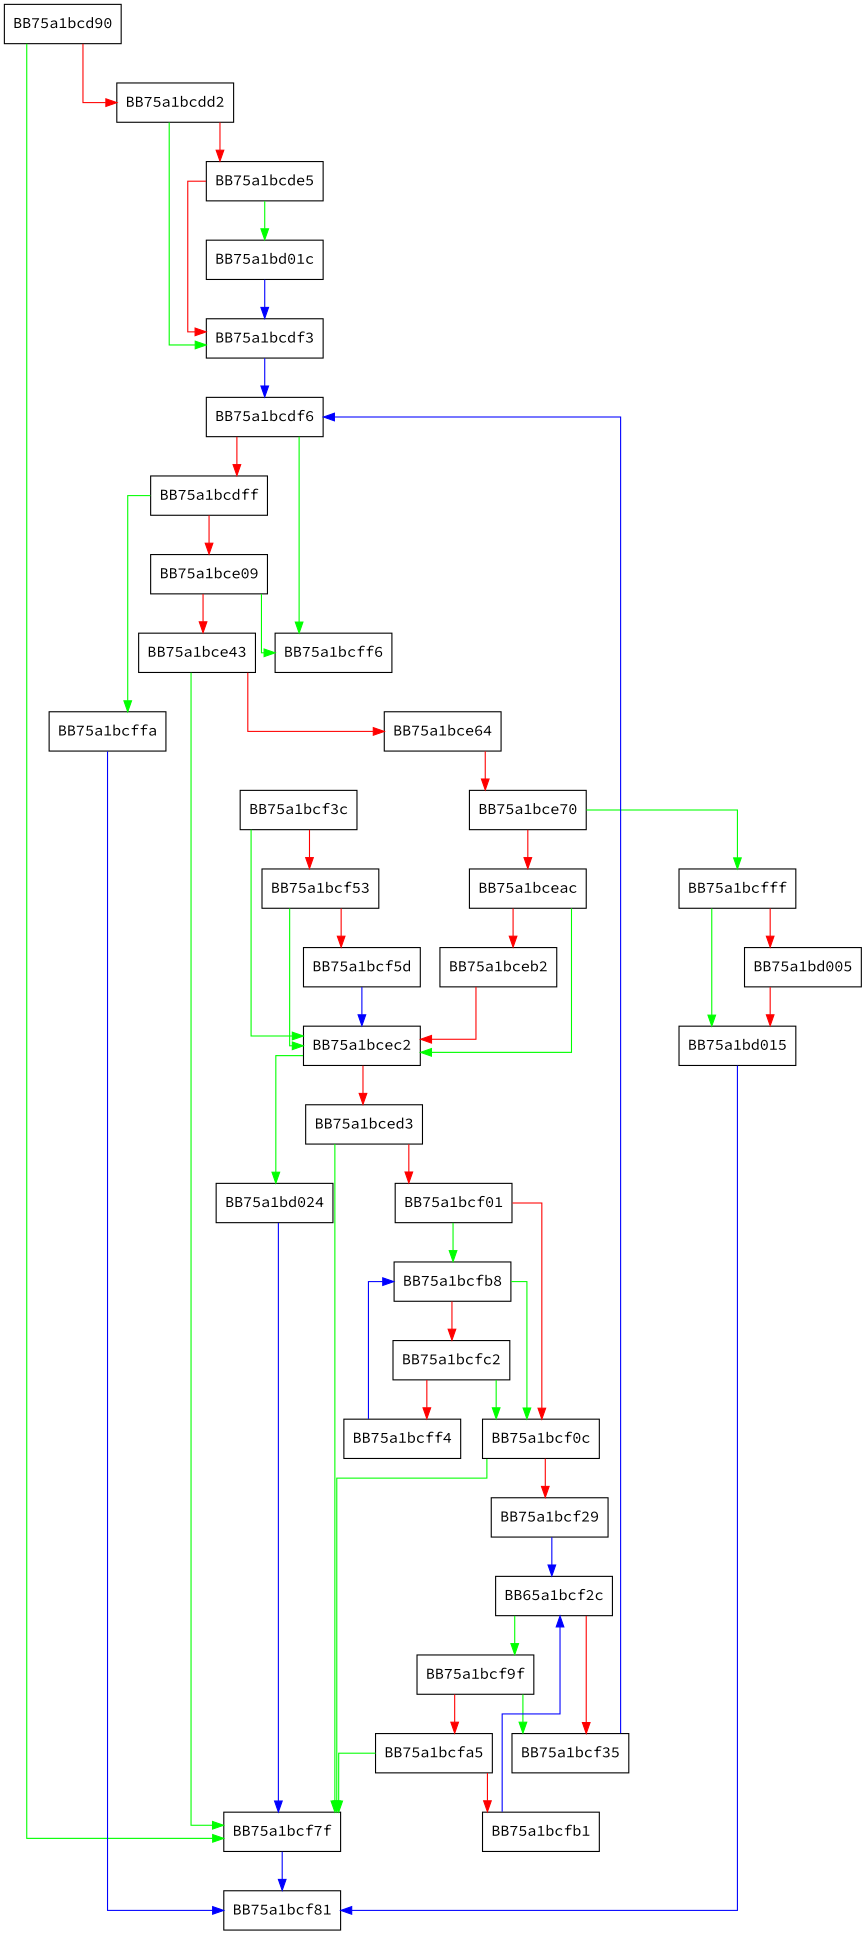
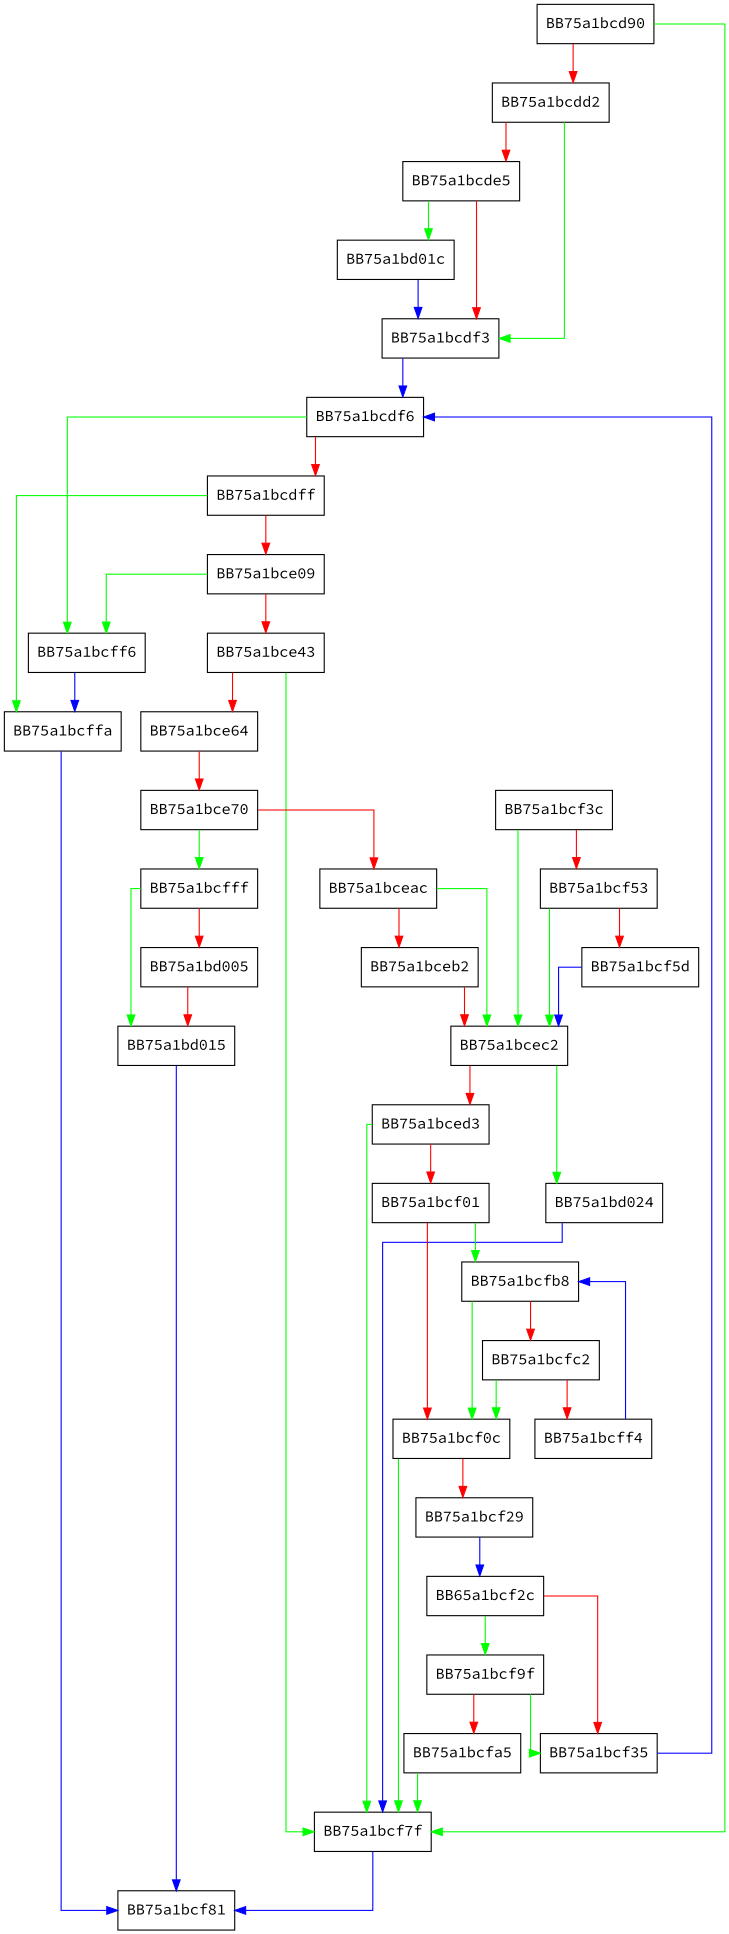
none -> (75, 687)
(541, 1832) -> none
